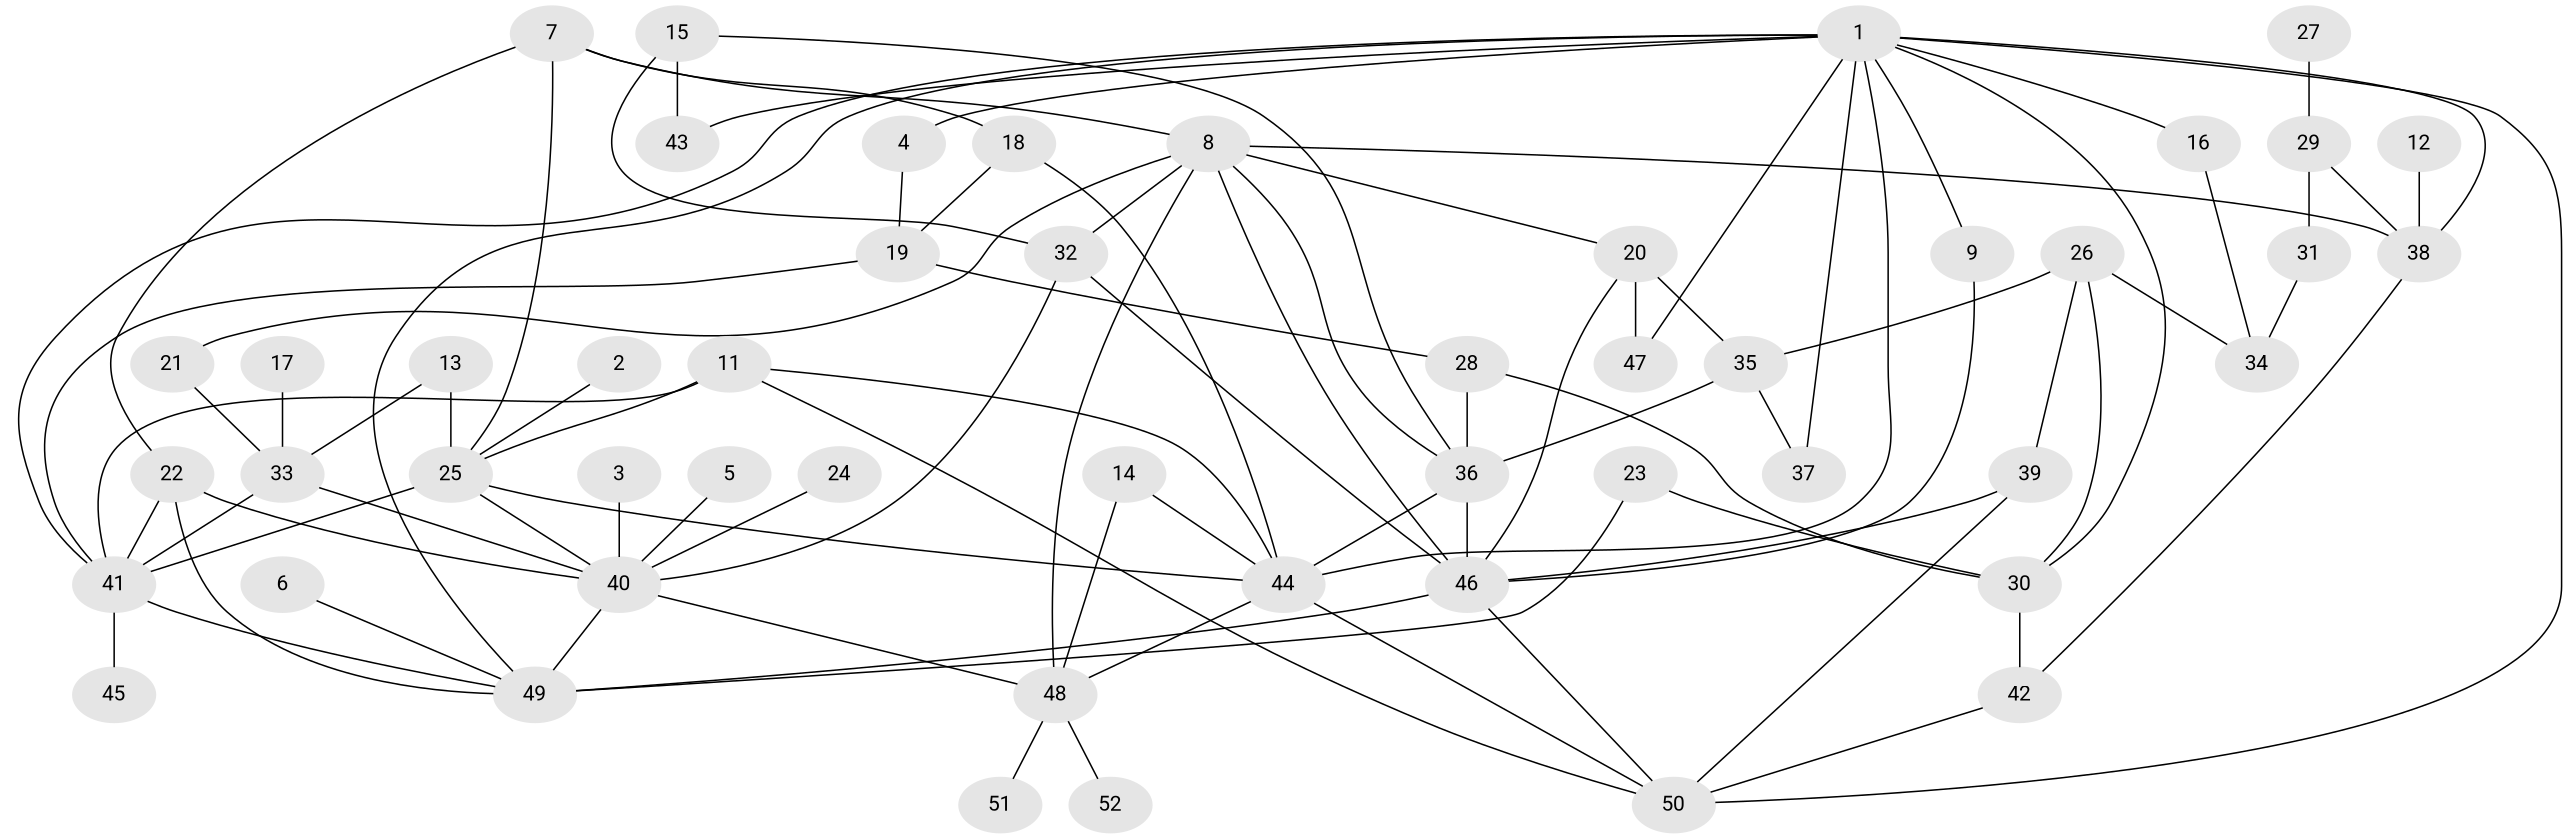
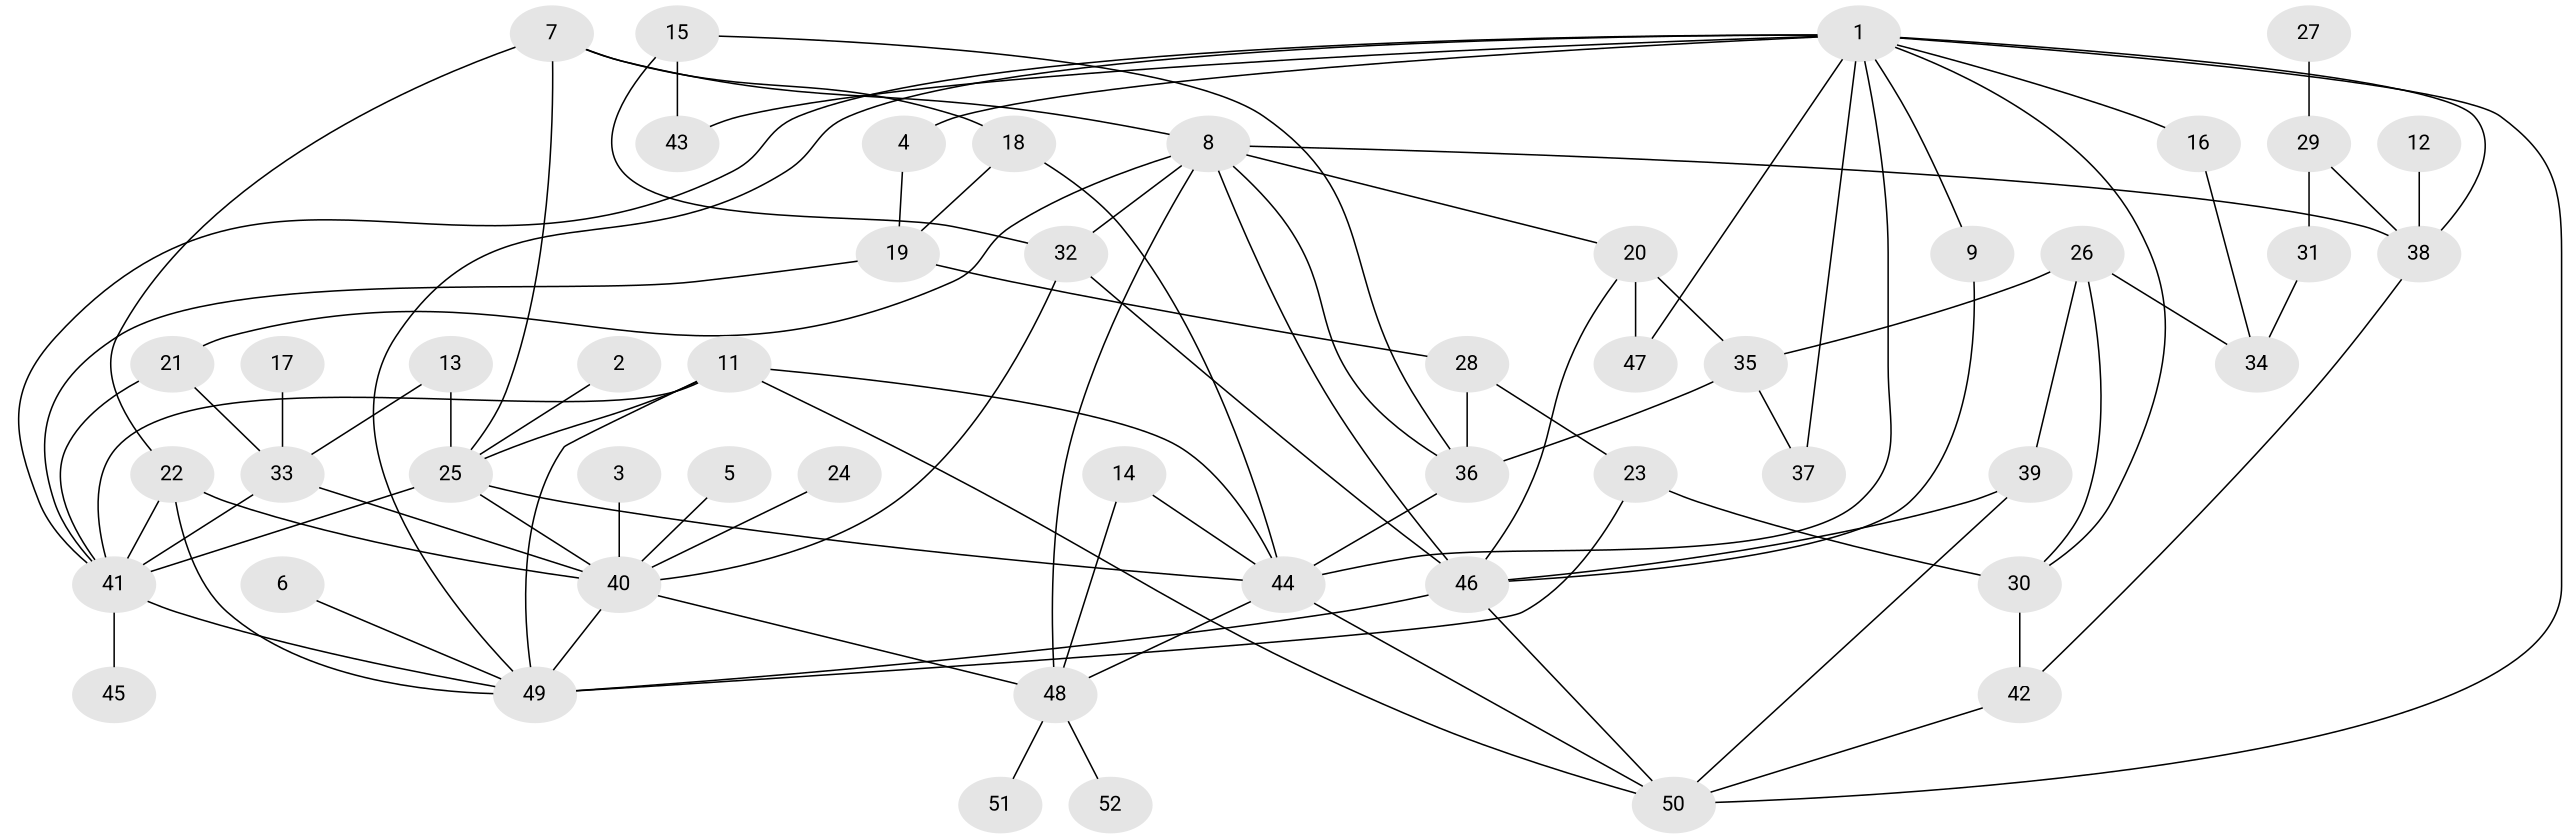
none -> (63, 458)
none -> (546, 482)
(1734, 491) -> (1560, 425)
(1467, 530) -> none
